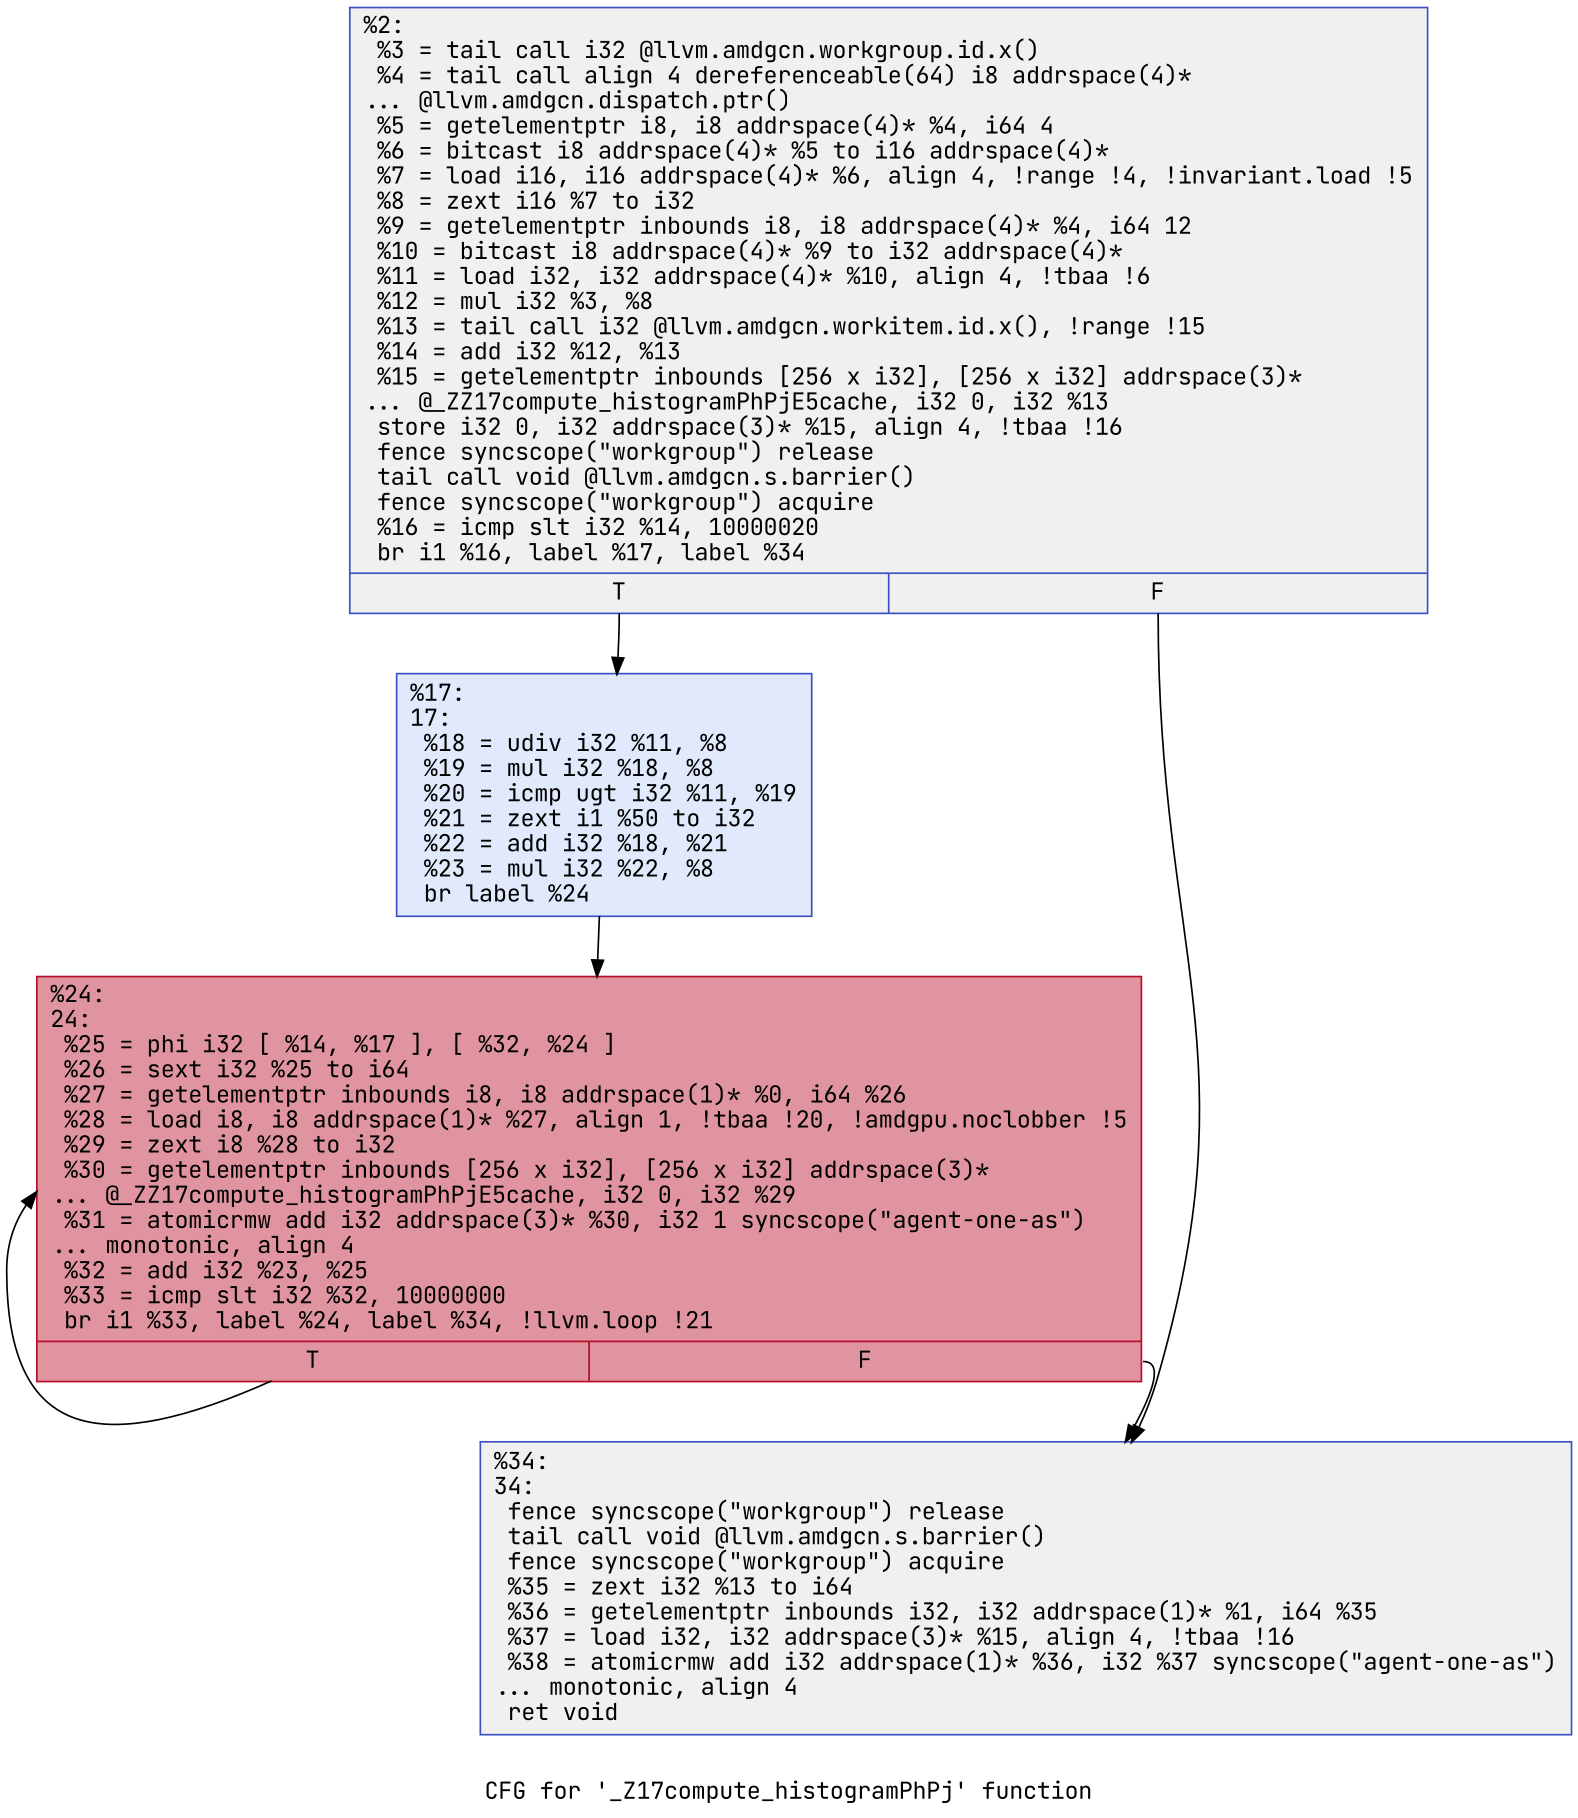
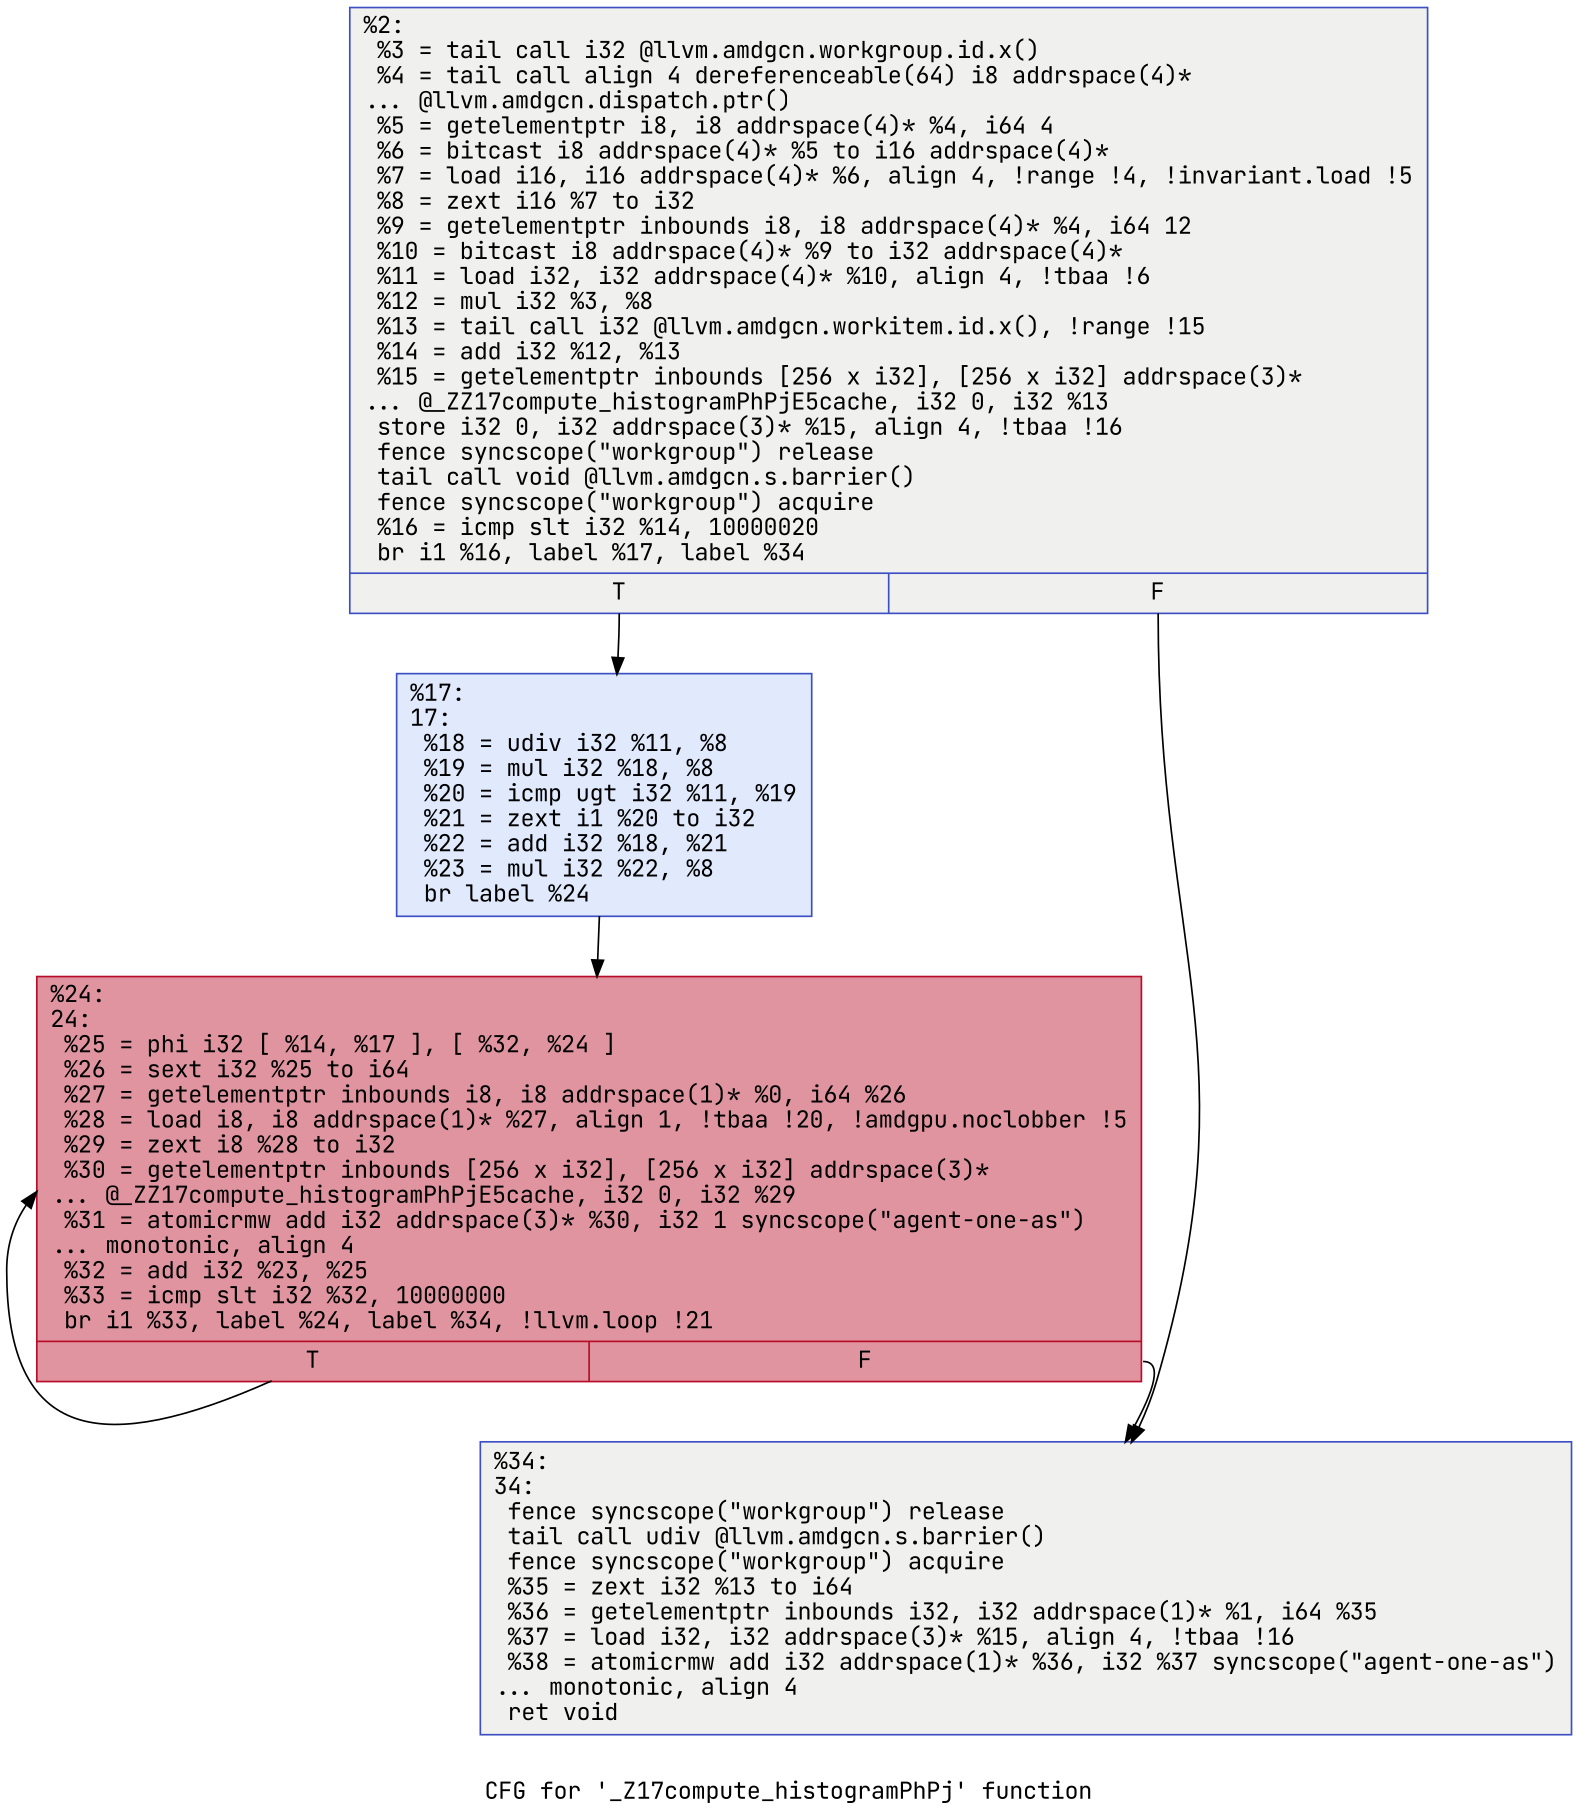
(583, 819) -> (583, 819)
(771, 1537) -> (771, 1537)
